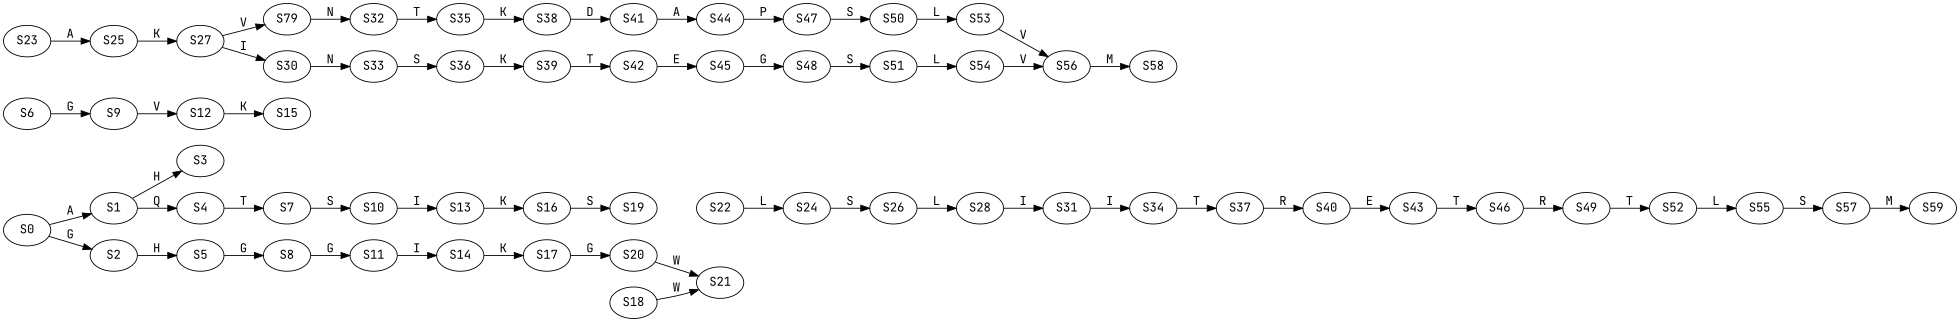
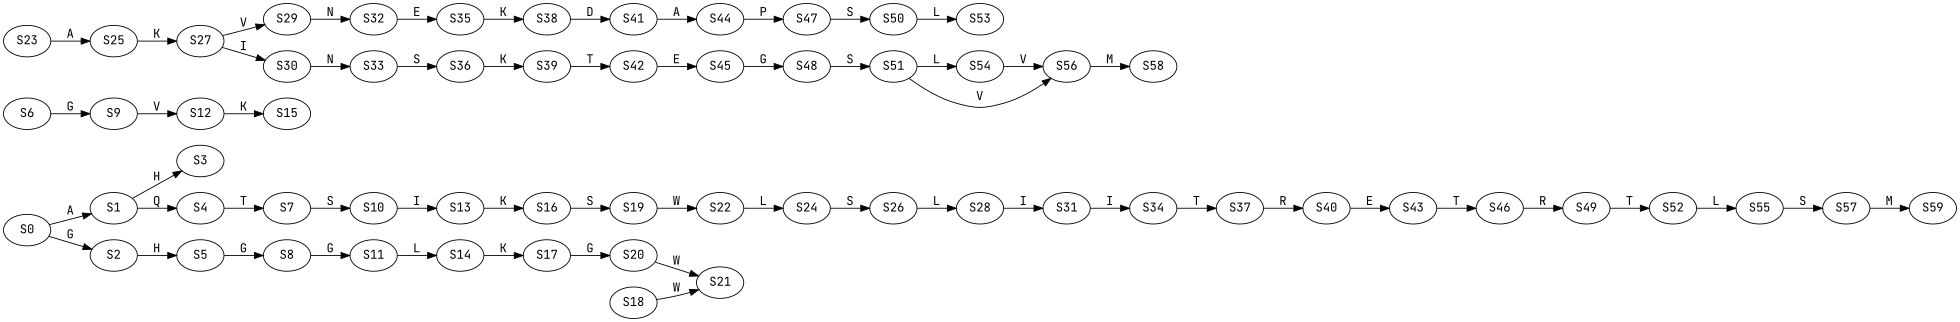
(417, 13) -> (417, 13)
(287, 19) -> (287, 19)
(1020, 41) -> (976, 107)
none -> (672, 208)
(417, 249) -> (417, 249)
